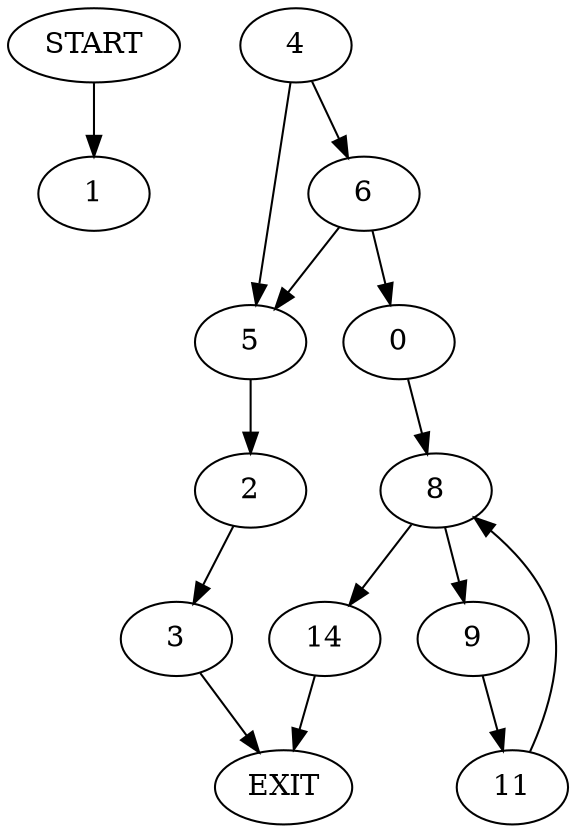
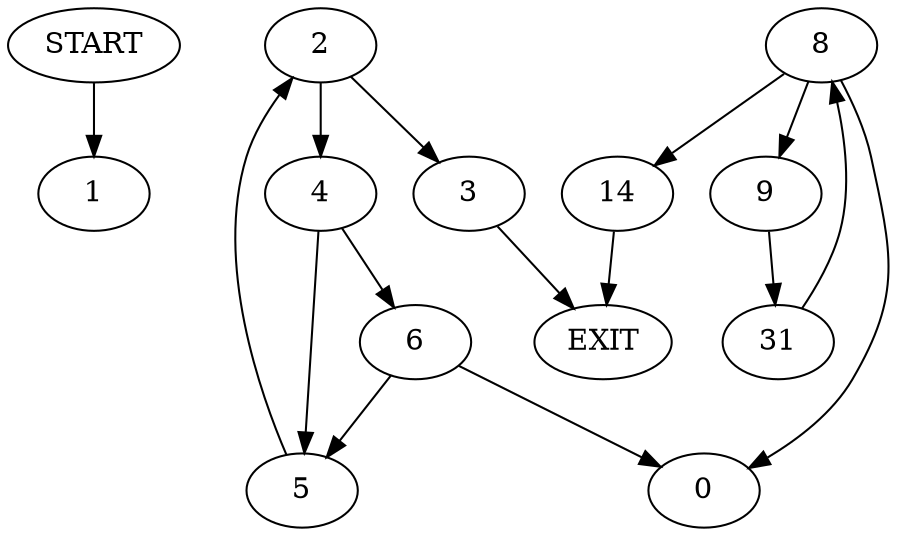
none -> (321, 109)
(415, 406) -> (887, 288)
(512, 787) -> (778, 342)
